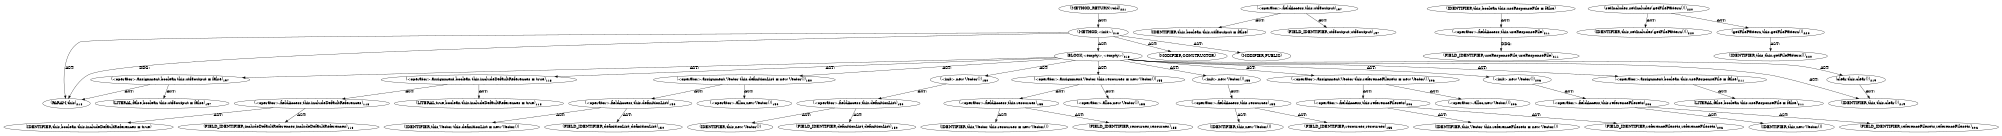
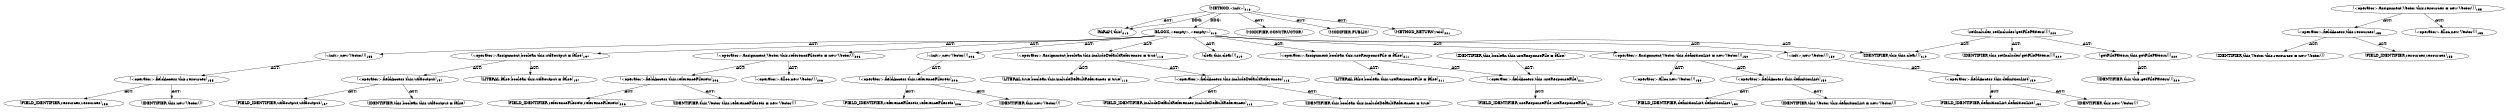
(1098, 19) -> (1323, 20)
(1103, 44) -> (1216, 21)
(1507, 44) -> (1541, 92)
(1098, 67) -> none
none -> (1440, 68)
(1864, 91) -> (1954, 44)
(117, 92) -> (466, 68)
